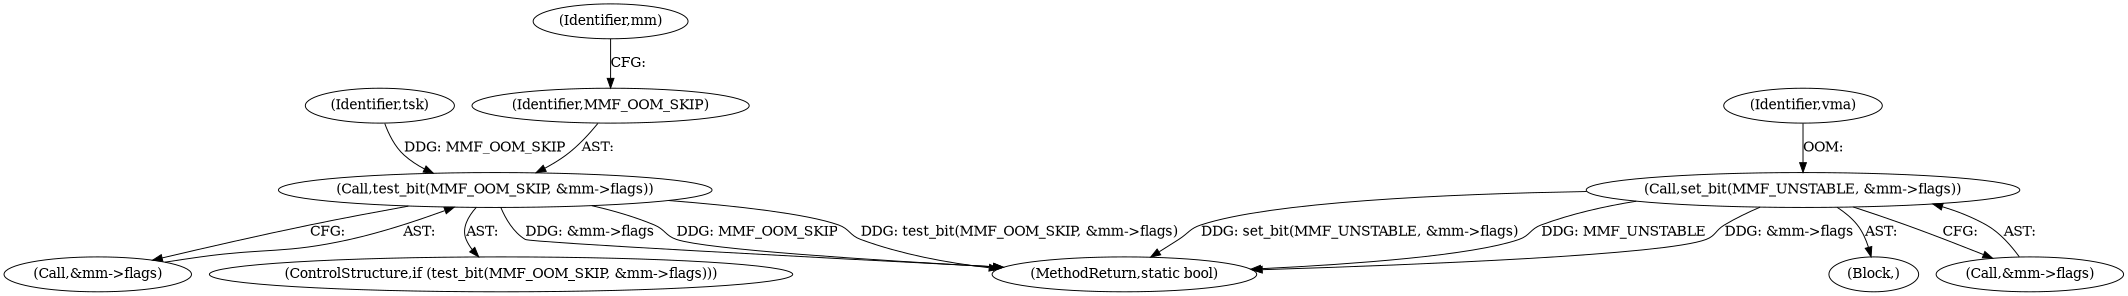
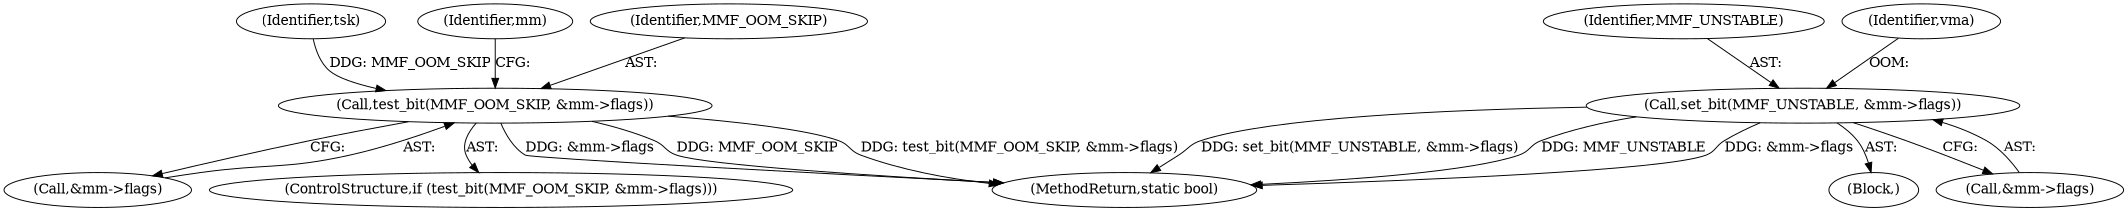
none -> (1684, 21)
(611, 59) -> (495, 59)
